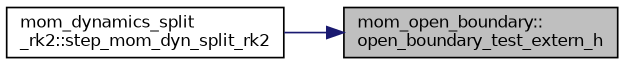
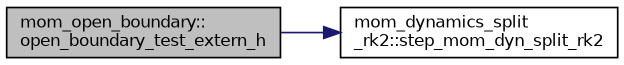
(305, 33) -> (302, 33)
